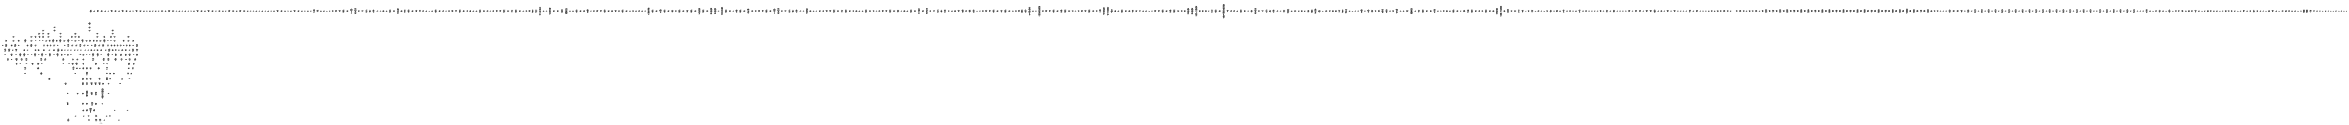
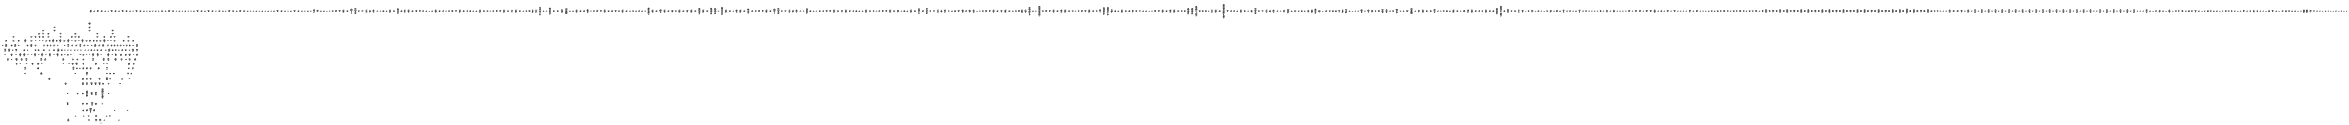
none -> (1733, 11)
